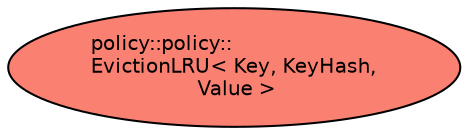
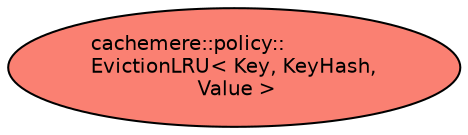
(234, 68) -> (234, 68)
